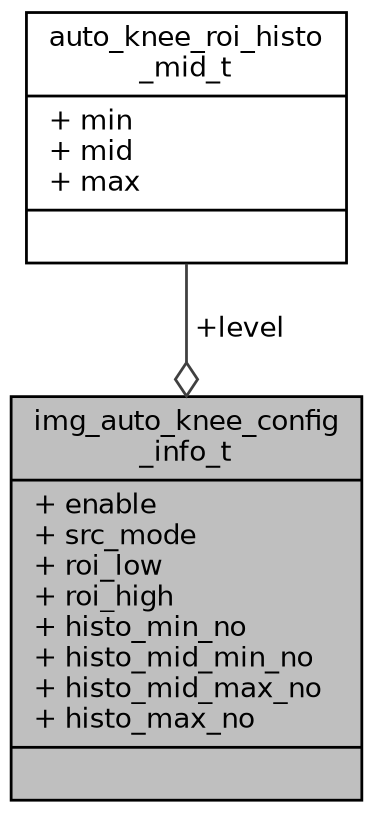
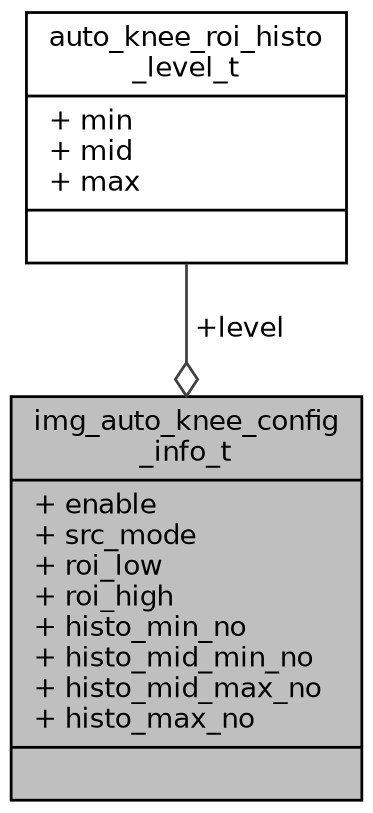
(186, 68) -> (186, 68)
